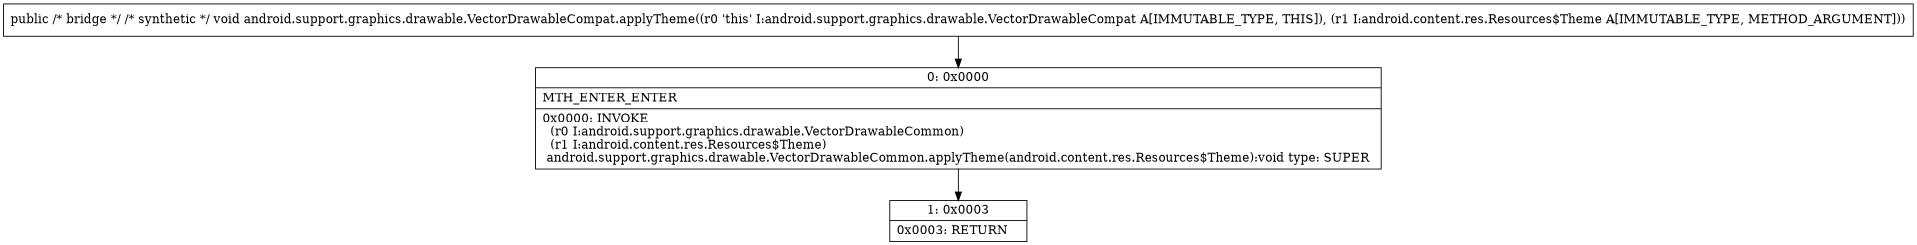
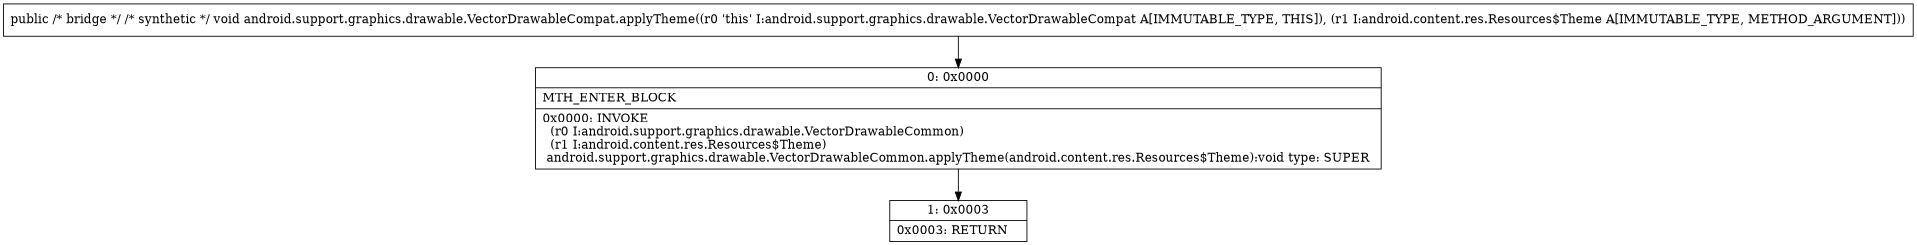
(610, 98) -> (610, 98)
